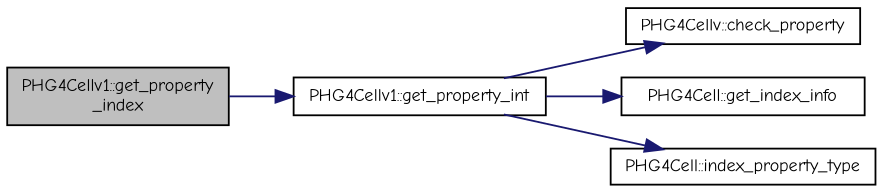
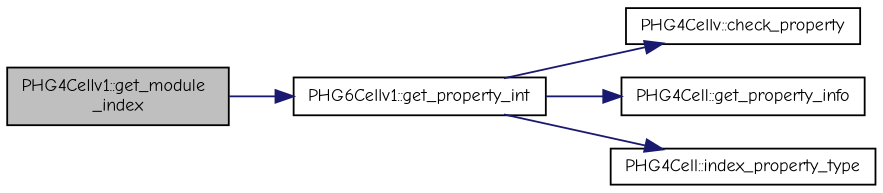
(118, 96) -> (118, 96)
(420, 96) -> (420, 96)
(743, 96) -> (743, 96)
